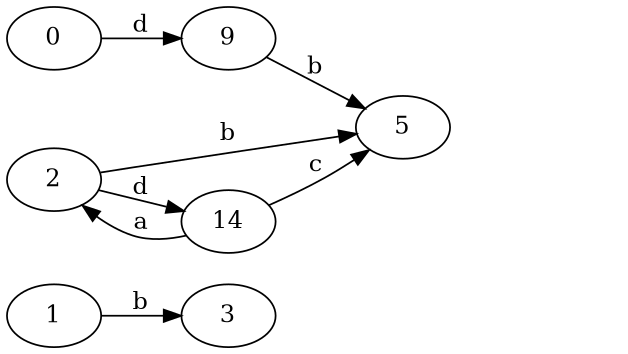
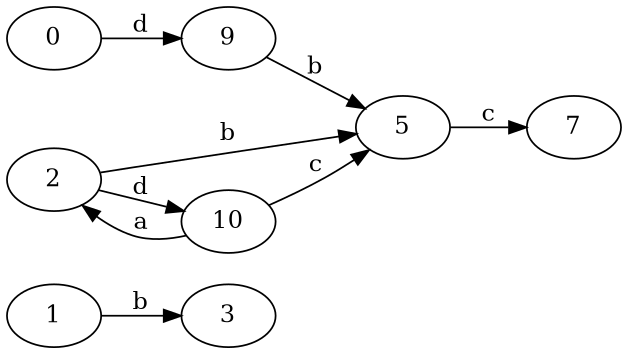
none -> (574, 127)
(229, 222) -> (229, 222)
